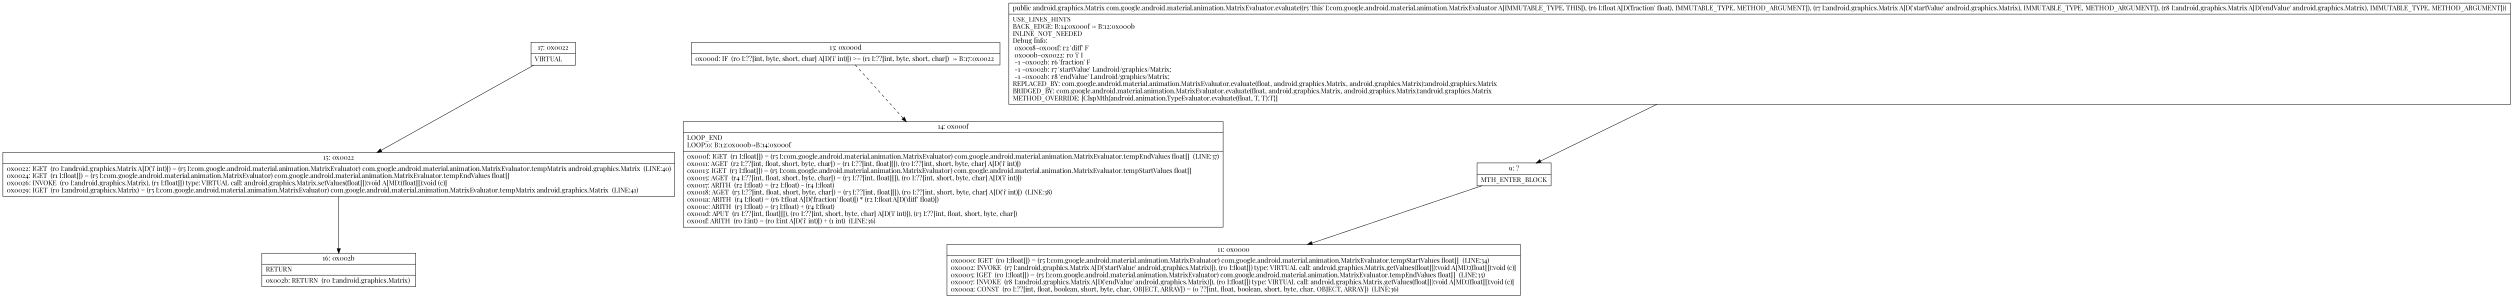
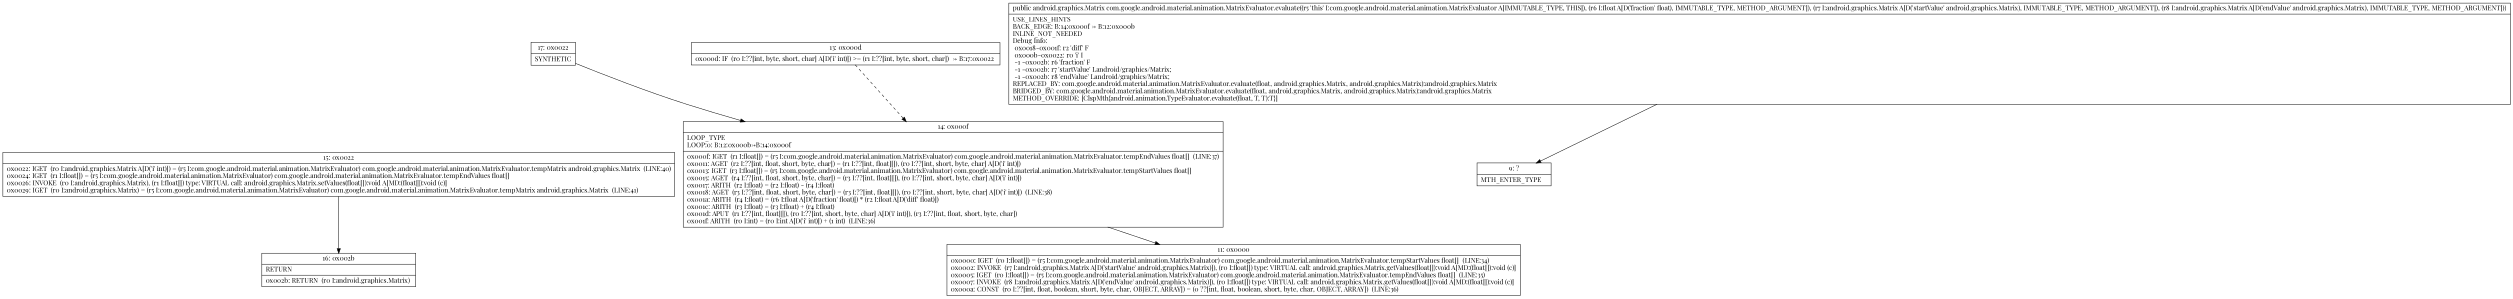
(549, 59) -> (553, 59)
(458, 108) -> (657, 94)
(705, 138) -> (706, 138)
(1514, 180) -> (1511, 180)
(1397, 214) -> (1131, 235)
